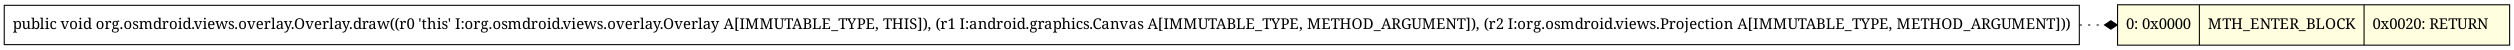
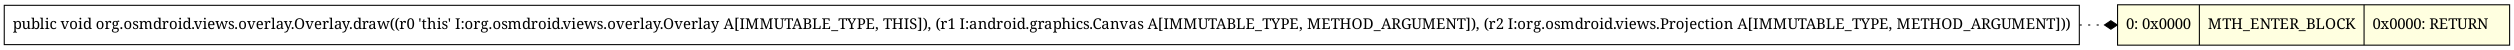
(2437, 24) -> (2437, 24)
